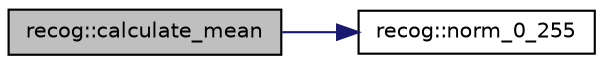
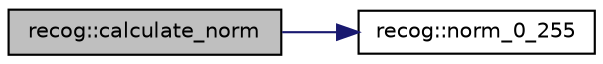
(145, 32) -> (145, 32)
